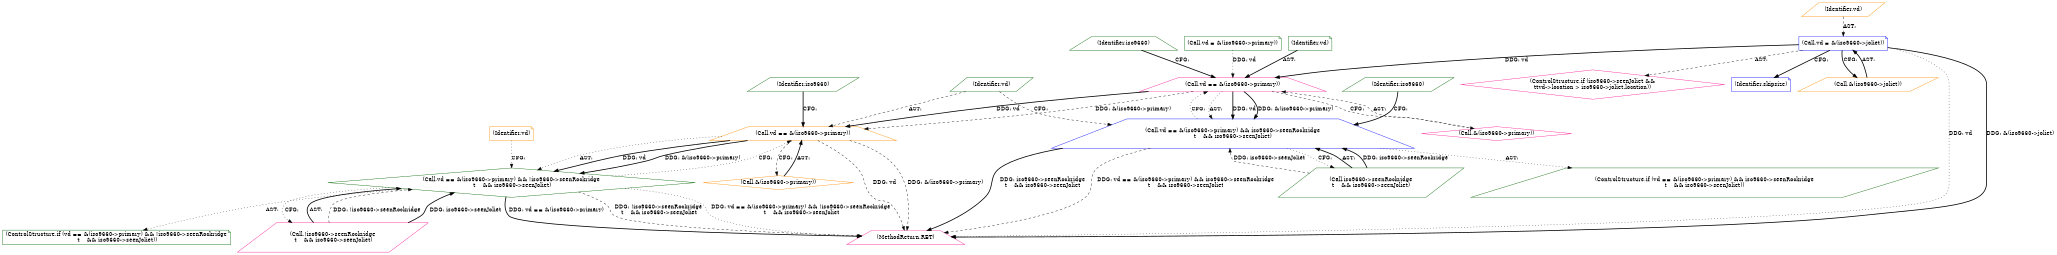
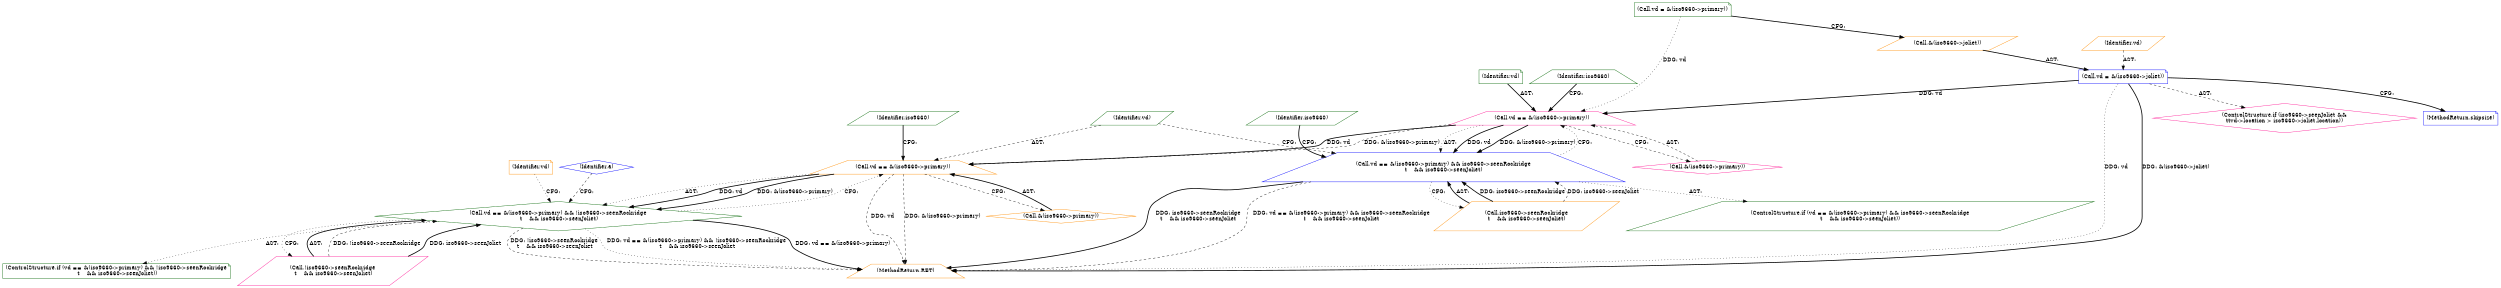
(1844, 64) -> (1815, 26)
(1761, 85) -> (2461, 118)
none -> (597, 167)
(1371, 183) -> (1527, 216)
(906, 237) -> (906, 271)
